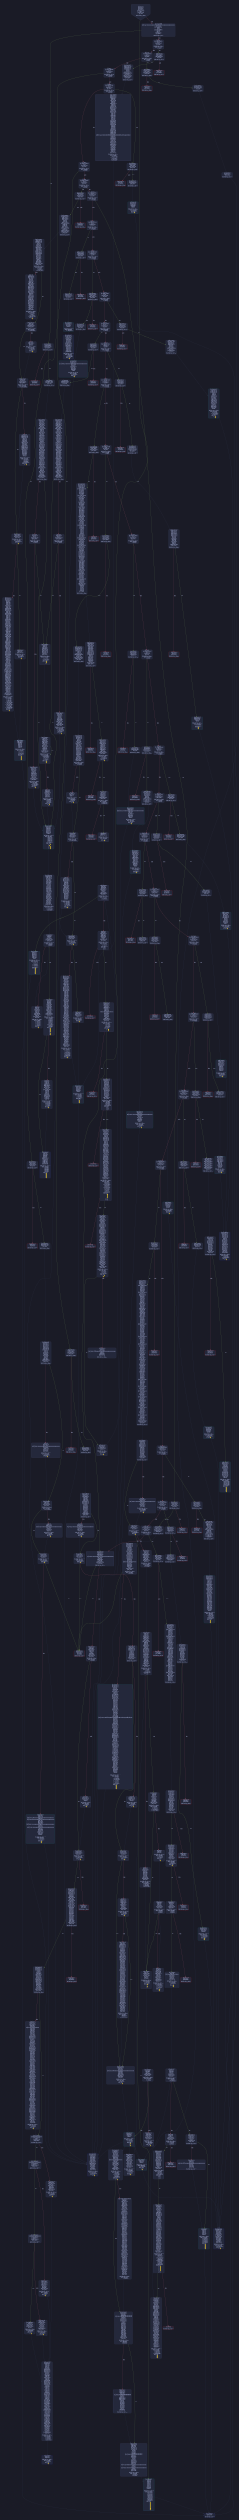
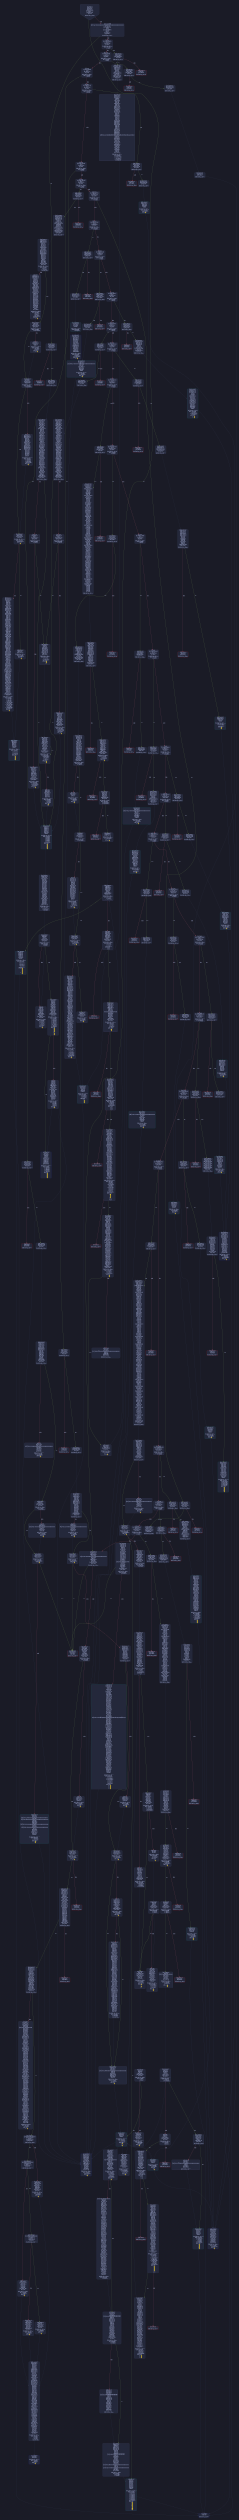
none -> (141, 2239)
